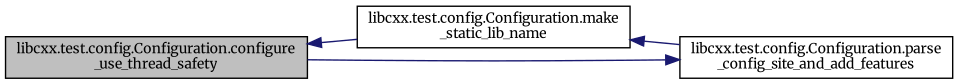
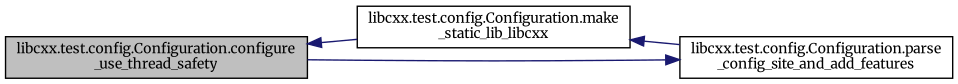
(494, 27) -> (494, 27)
